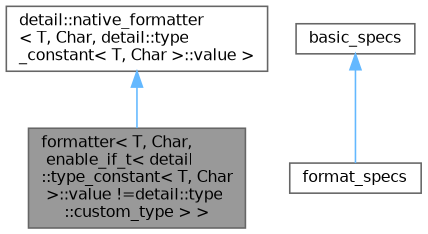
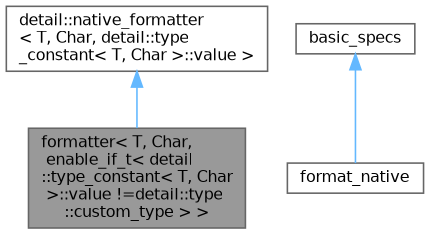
(355, 178) -> (355, 178)
